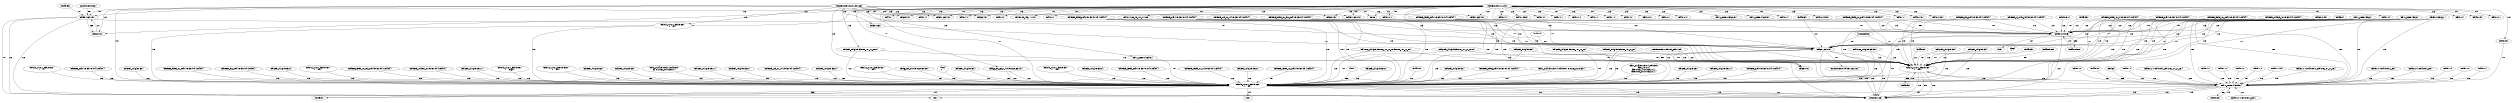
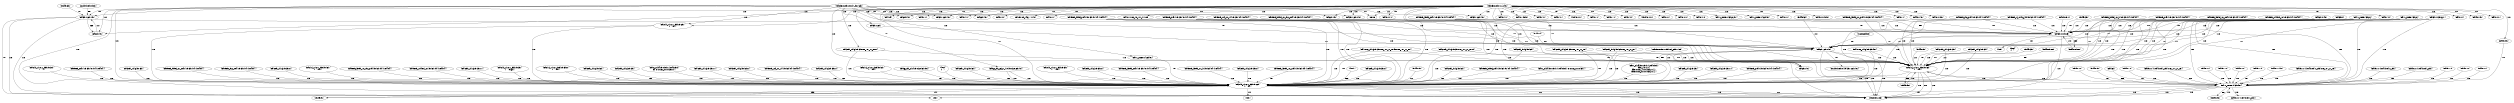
(888, 17) -> (888, 17)
(1576, 17) -> (1576, 17)
(1647, 17) -> (1647, 17)
none -> (1701, 17)
(1891, 57) -> (519, 92)
(2240, 92) -> (2234, 92)
